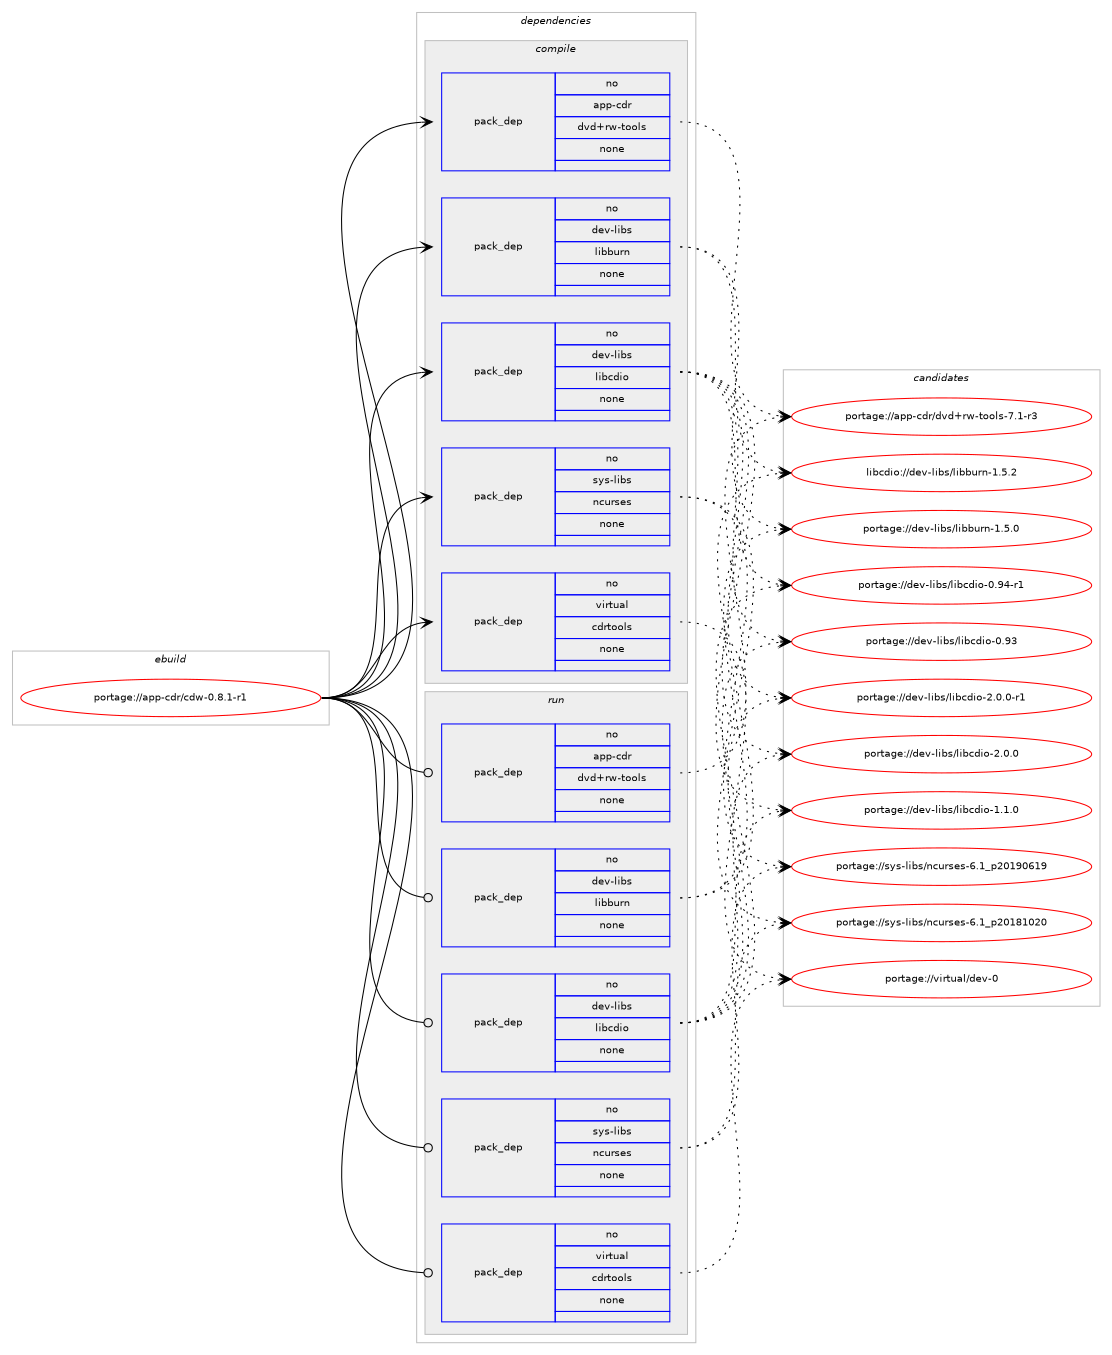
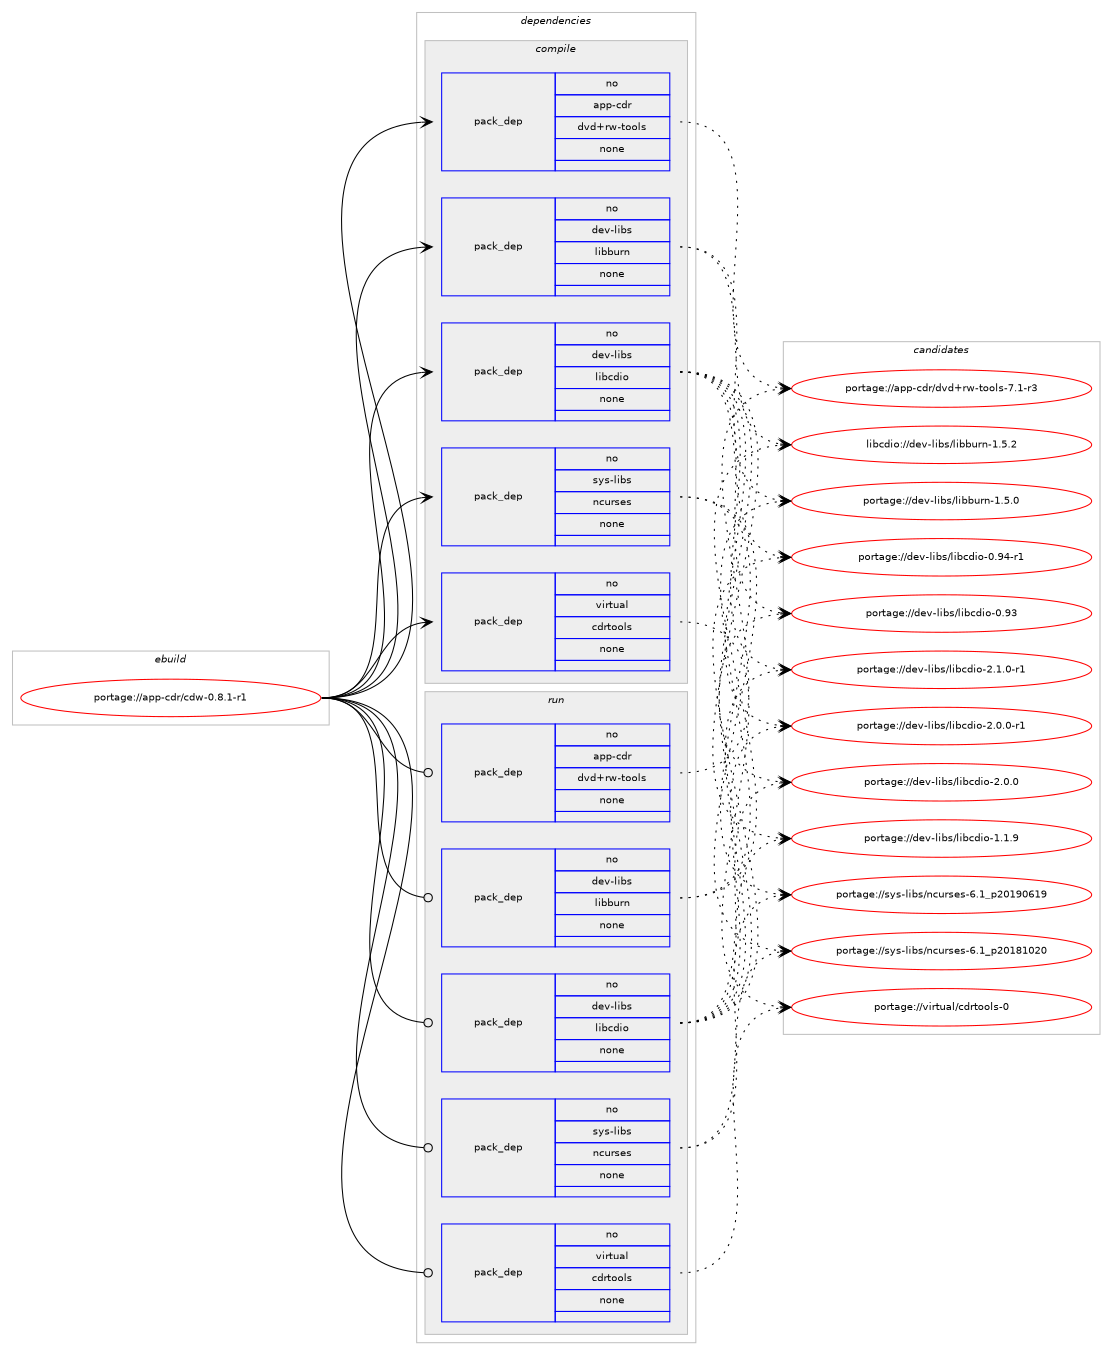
none -> (942, 670)
(942, 810) -> (942, 839)
(942, 979) -> (942, 1007)
